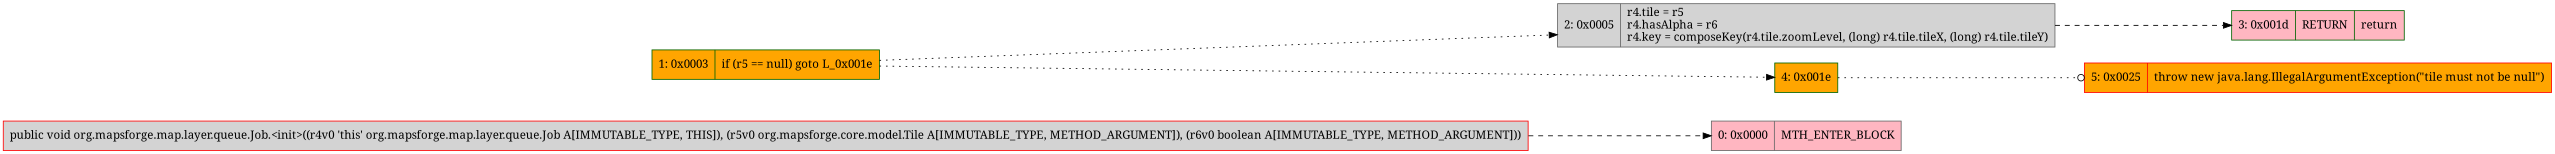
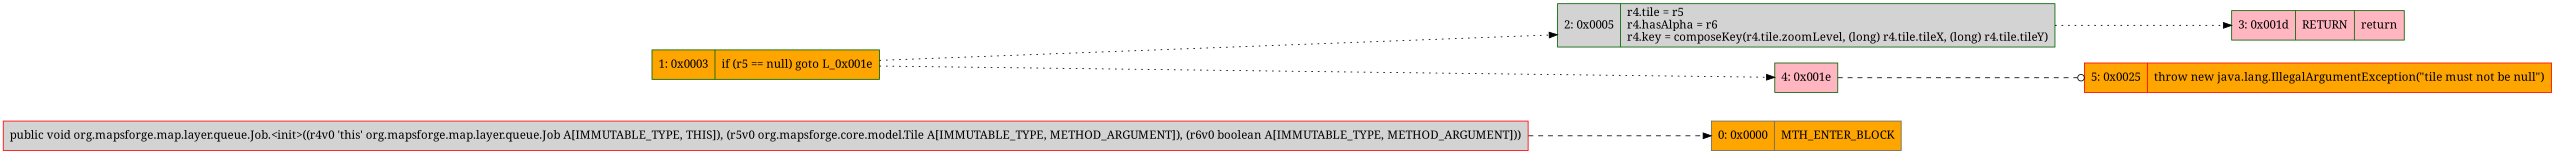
(1806, 25) -> (1806, 25)
(2139, 25) -> (2139, 25)
(1806, 78) -> (1806, 78)
(1958, 78) -> (1958, 78)
(1806, 136) -> (1806, 136)
